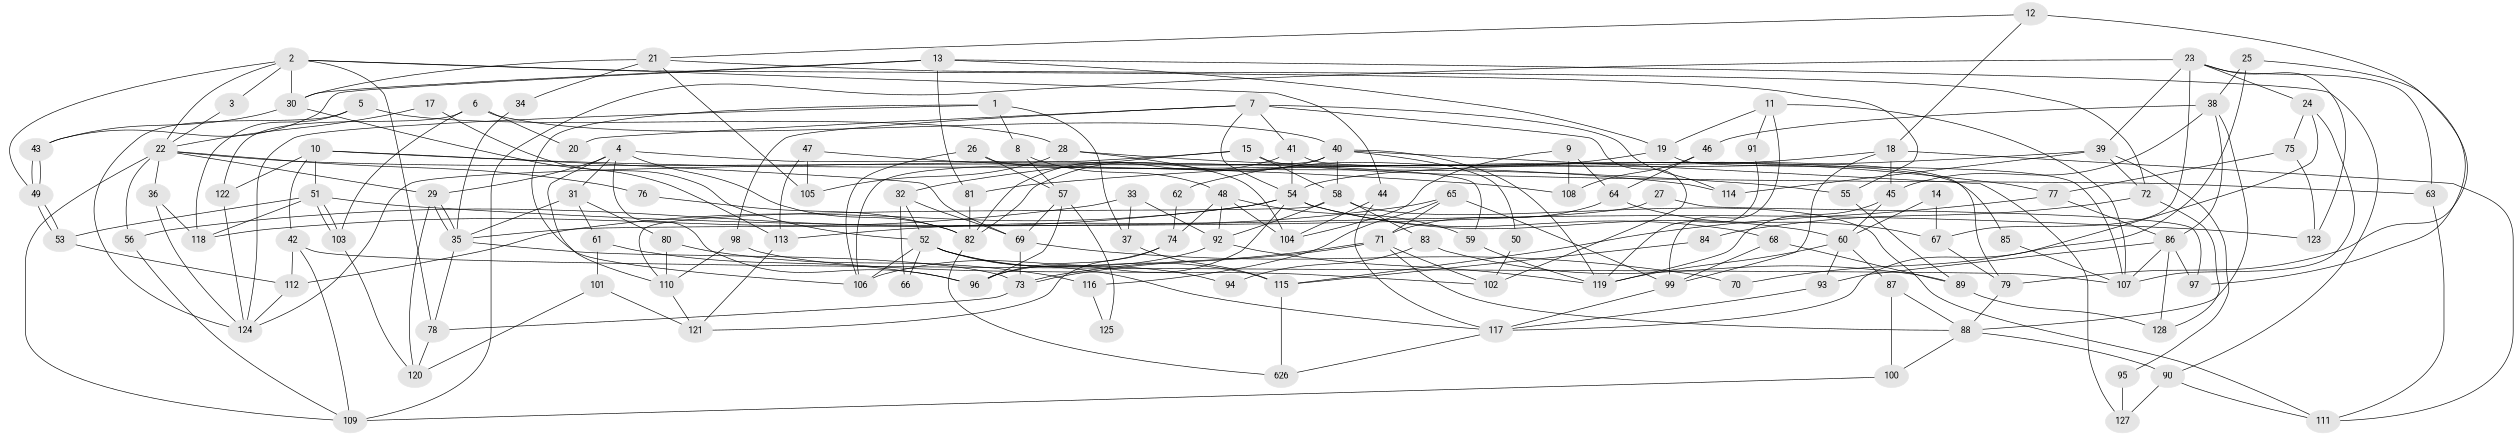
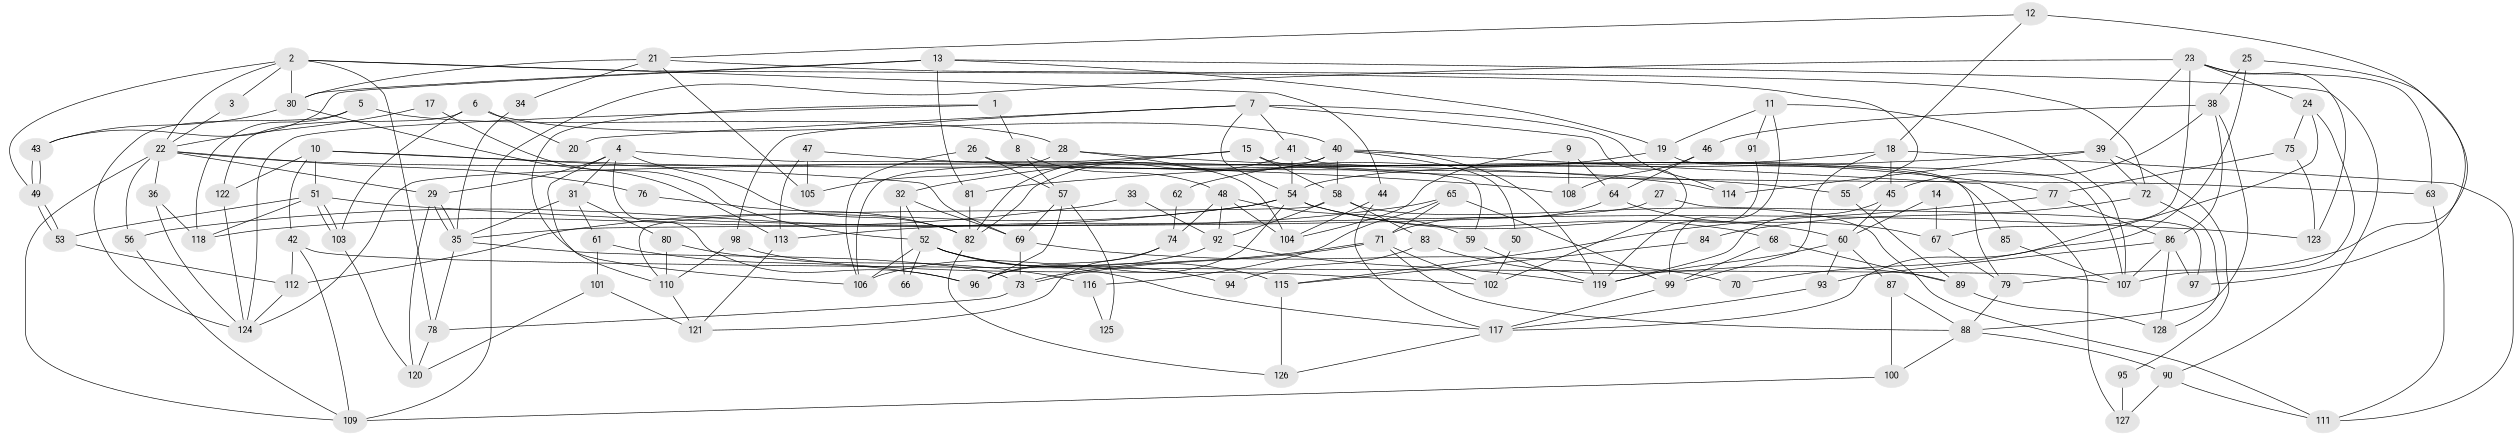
(1127, 240) -> none
(1281, 376) -> (1281, 376)
